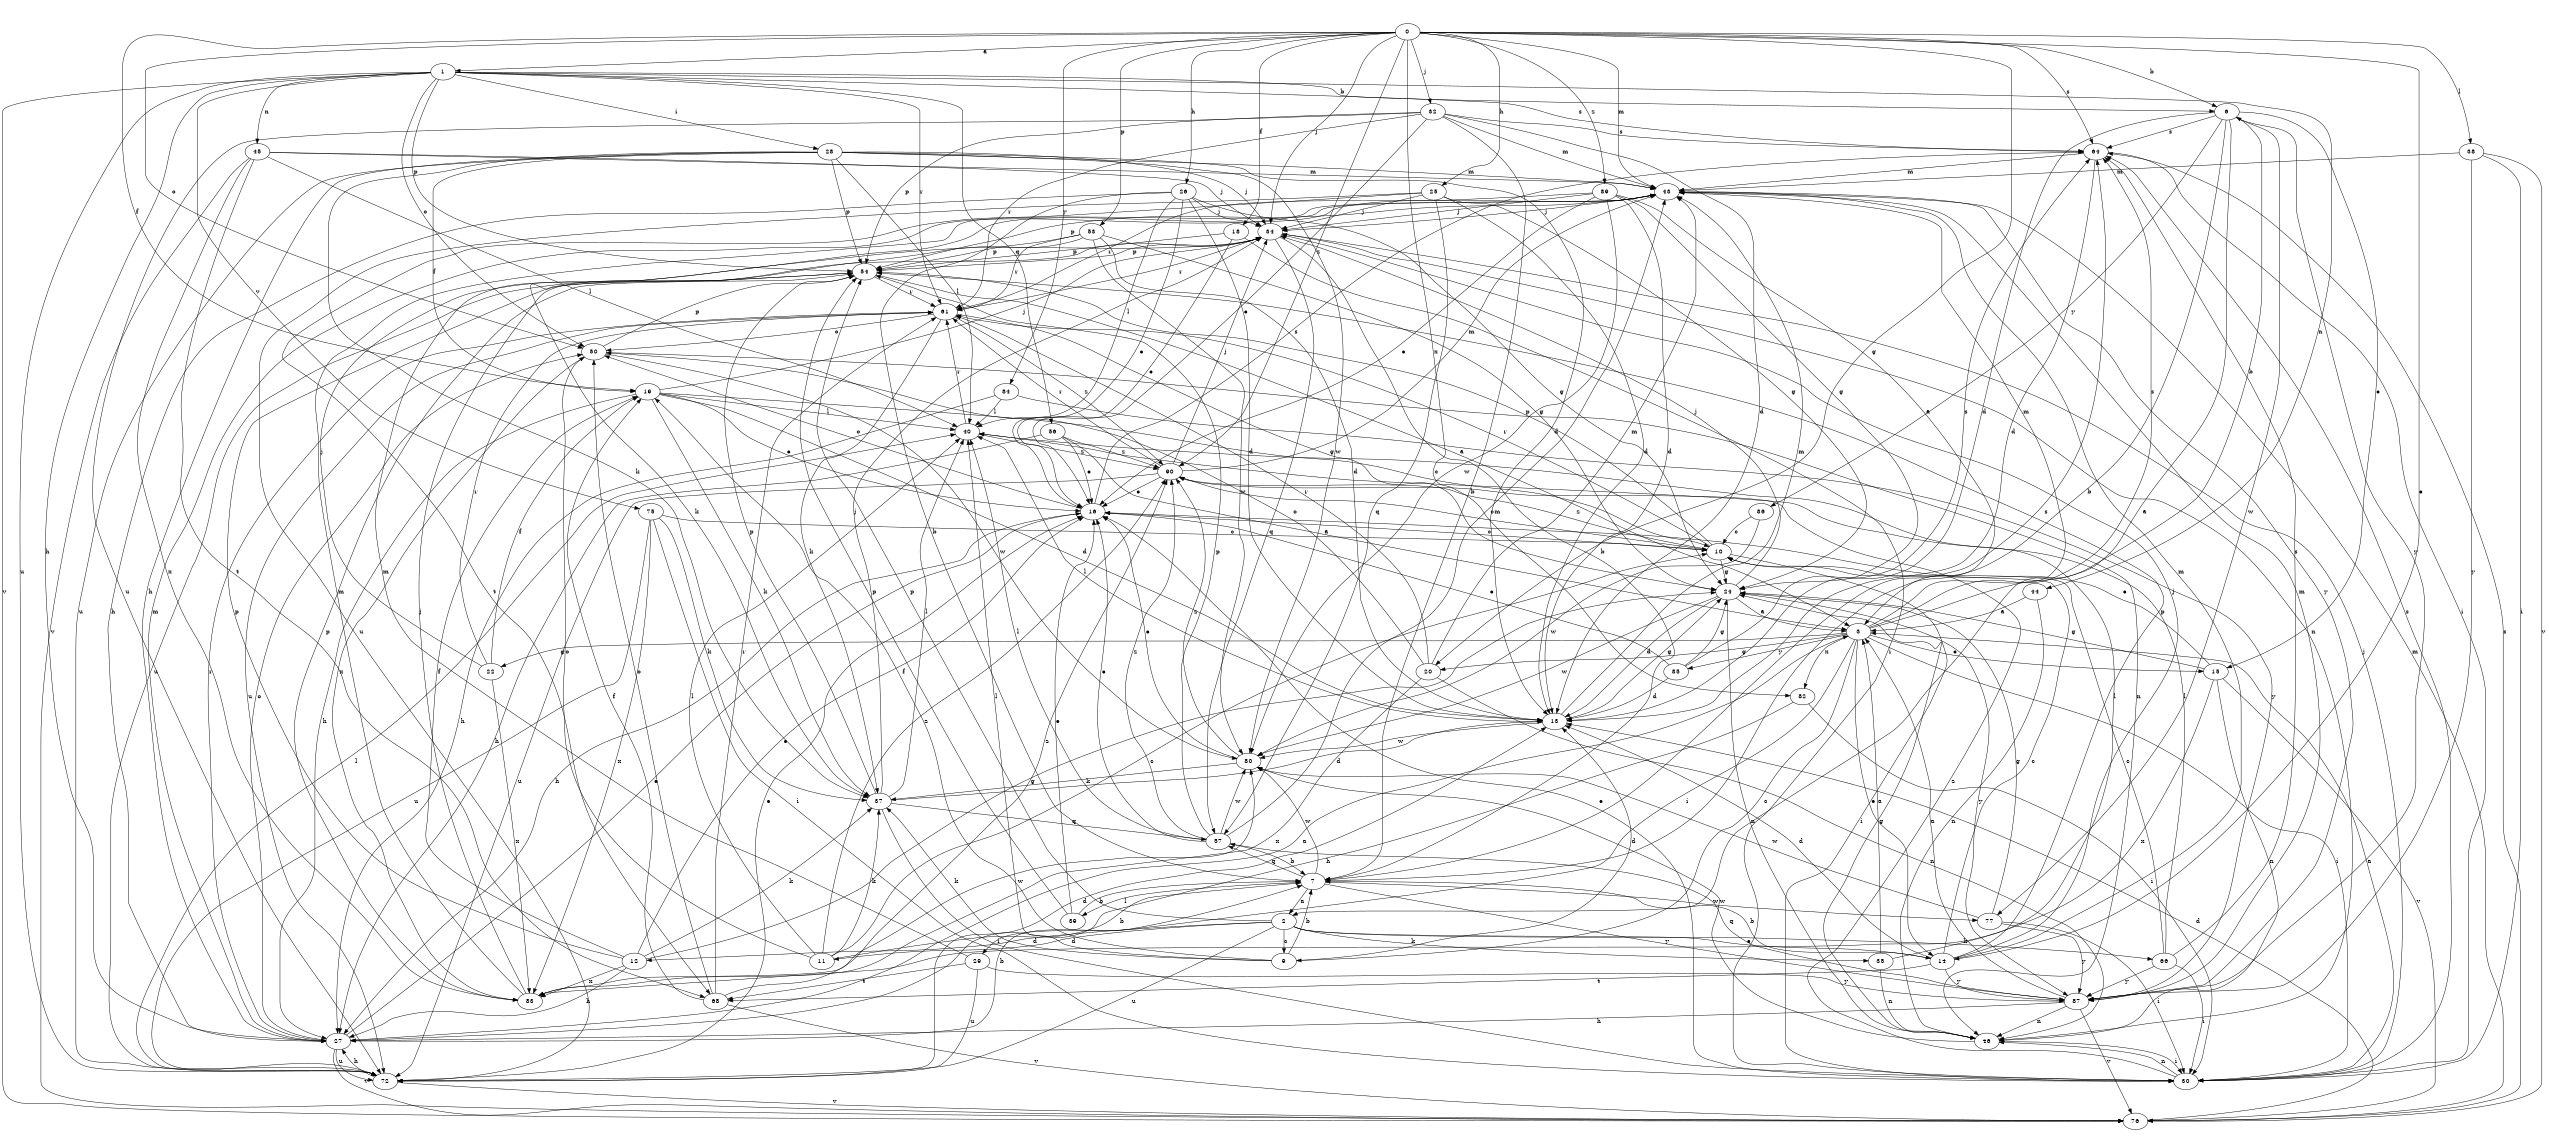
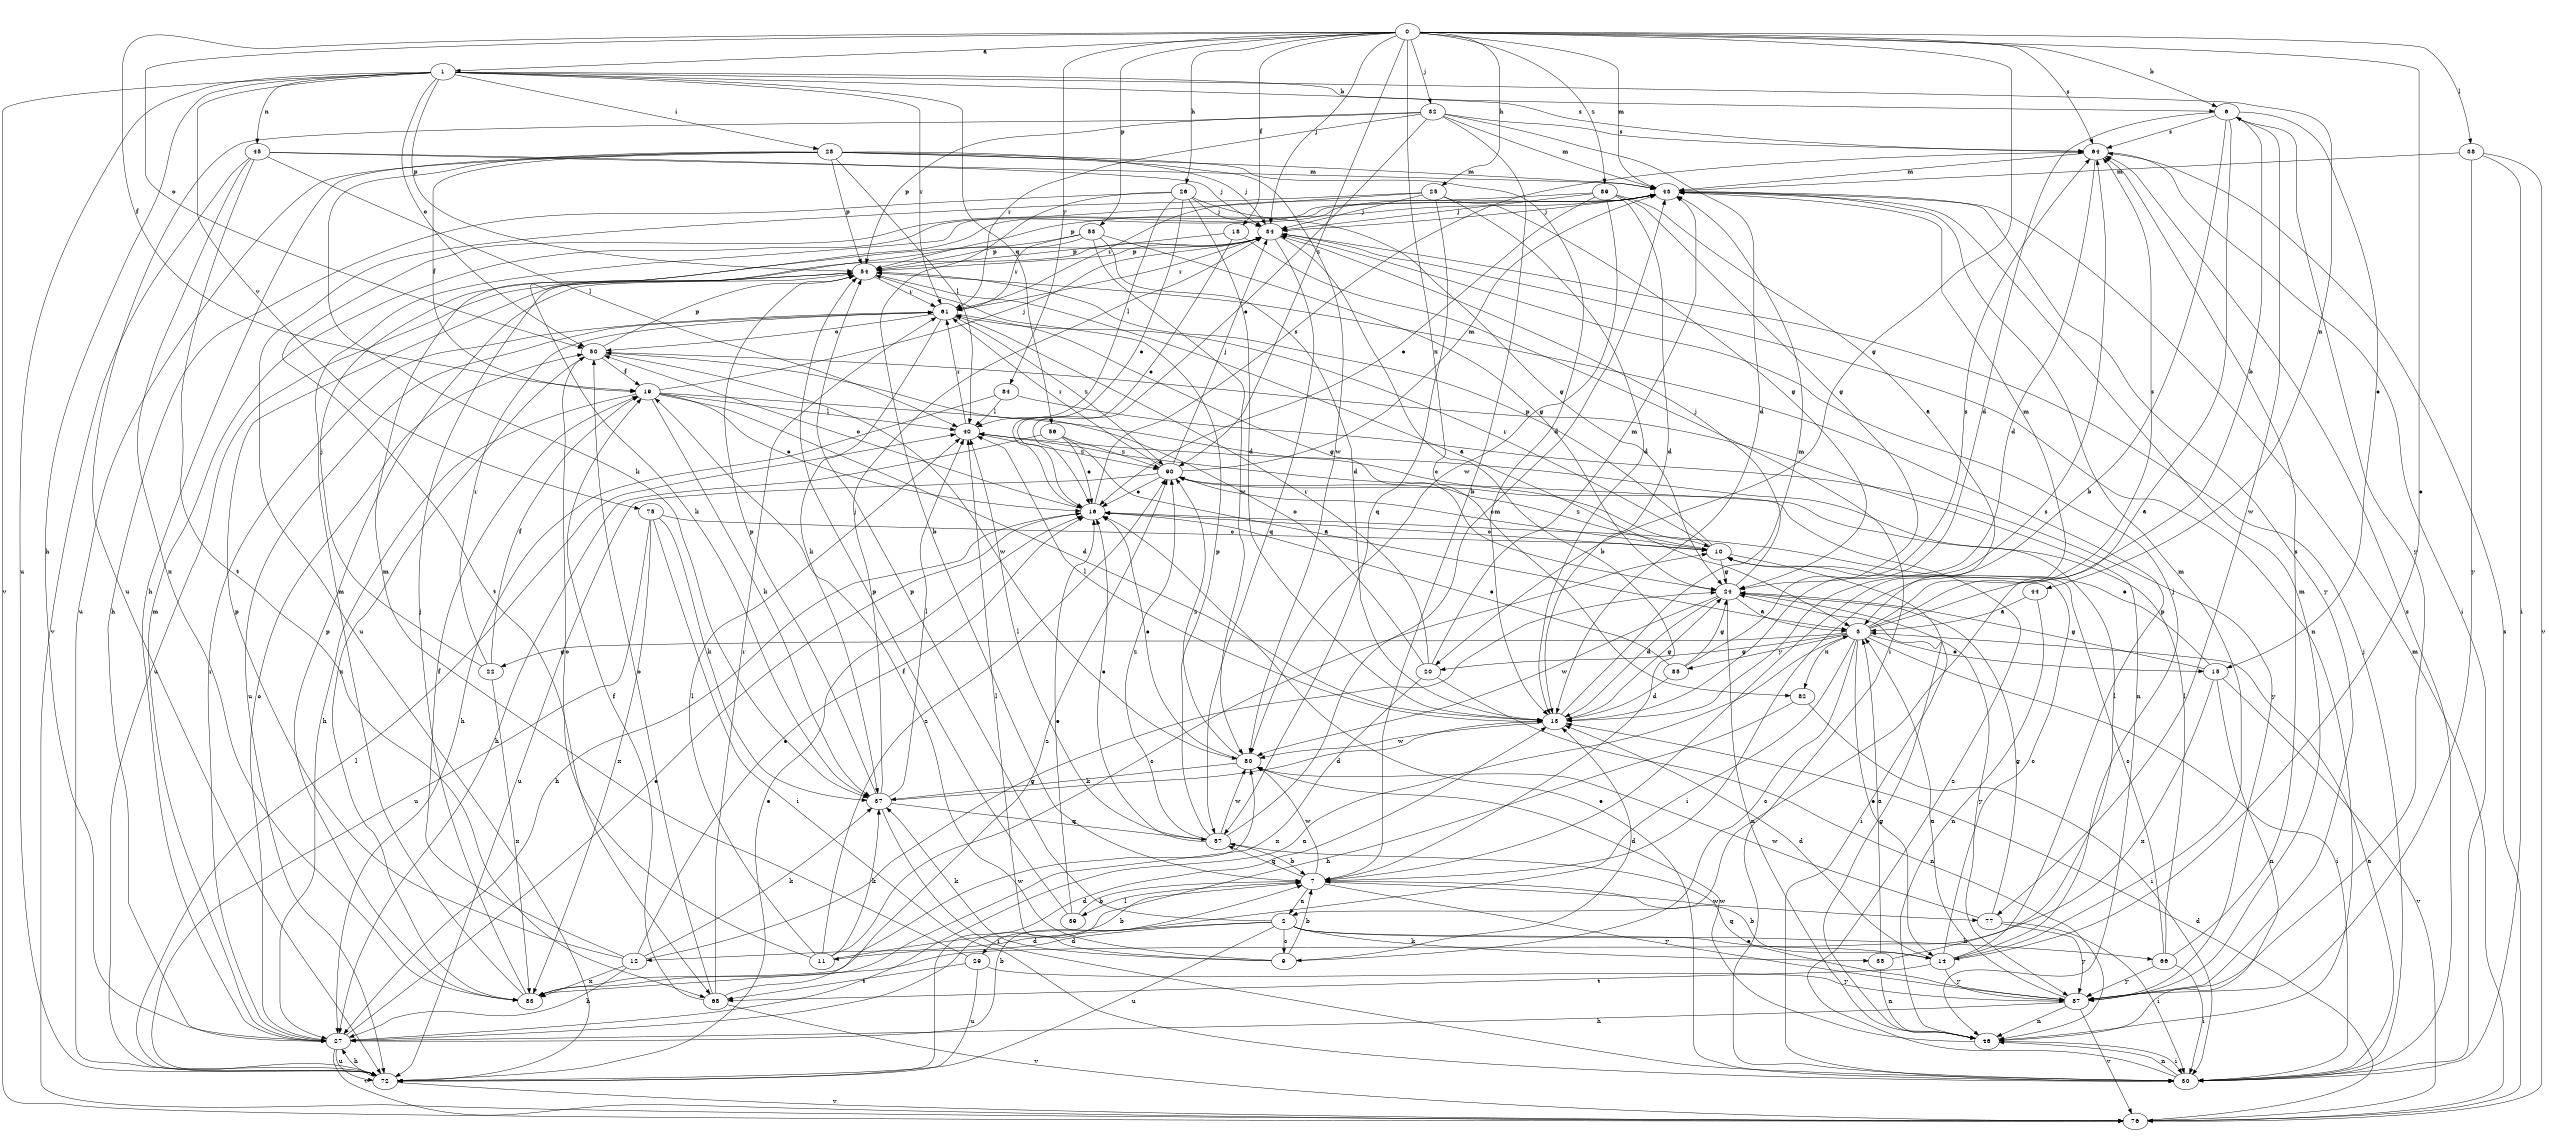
none -> (619, 370)
(1761, 512) -> none
